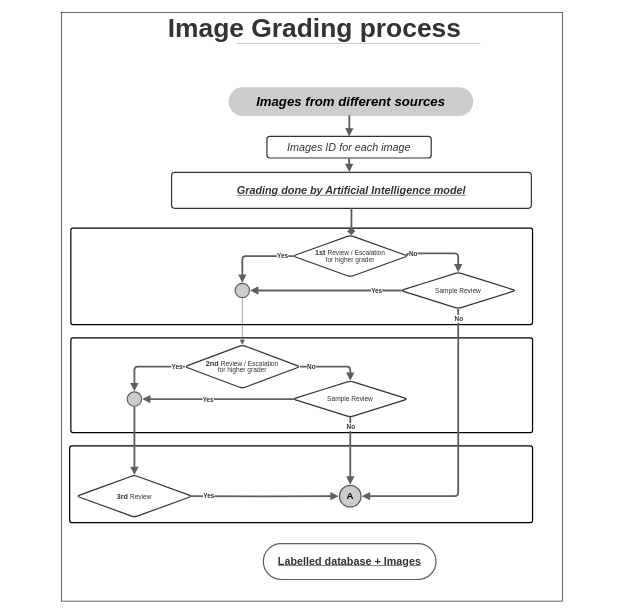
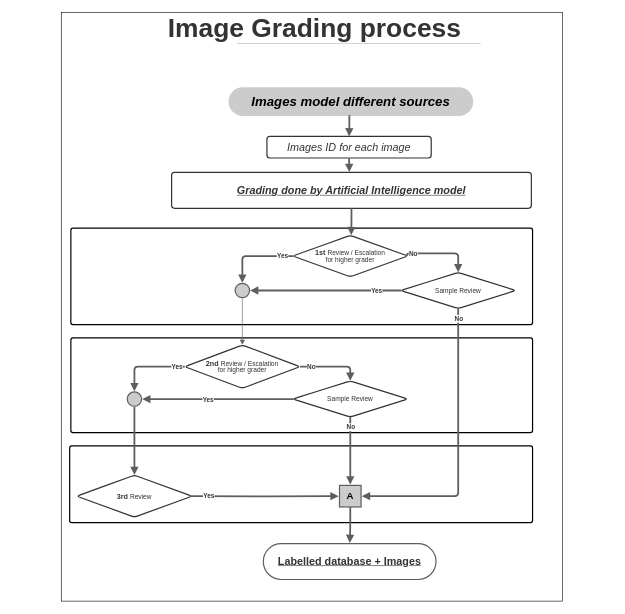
(351, 102) -> (351, 102)
(351, 228) -> (351, 228)
(350, 497) -> (350, 497)
none -> (350, 523)
